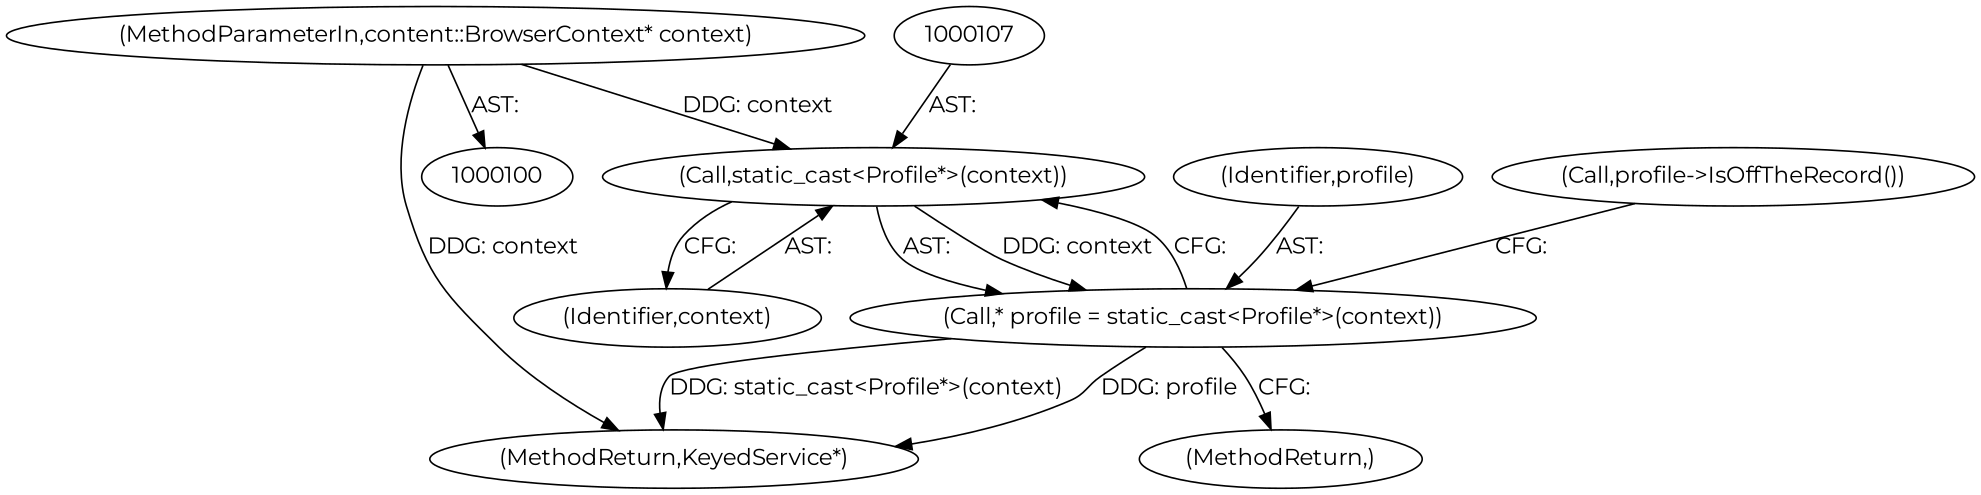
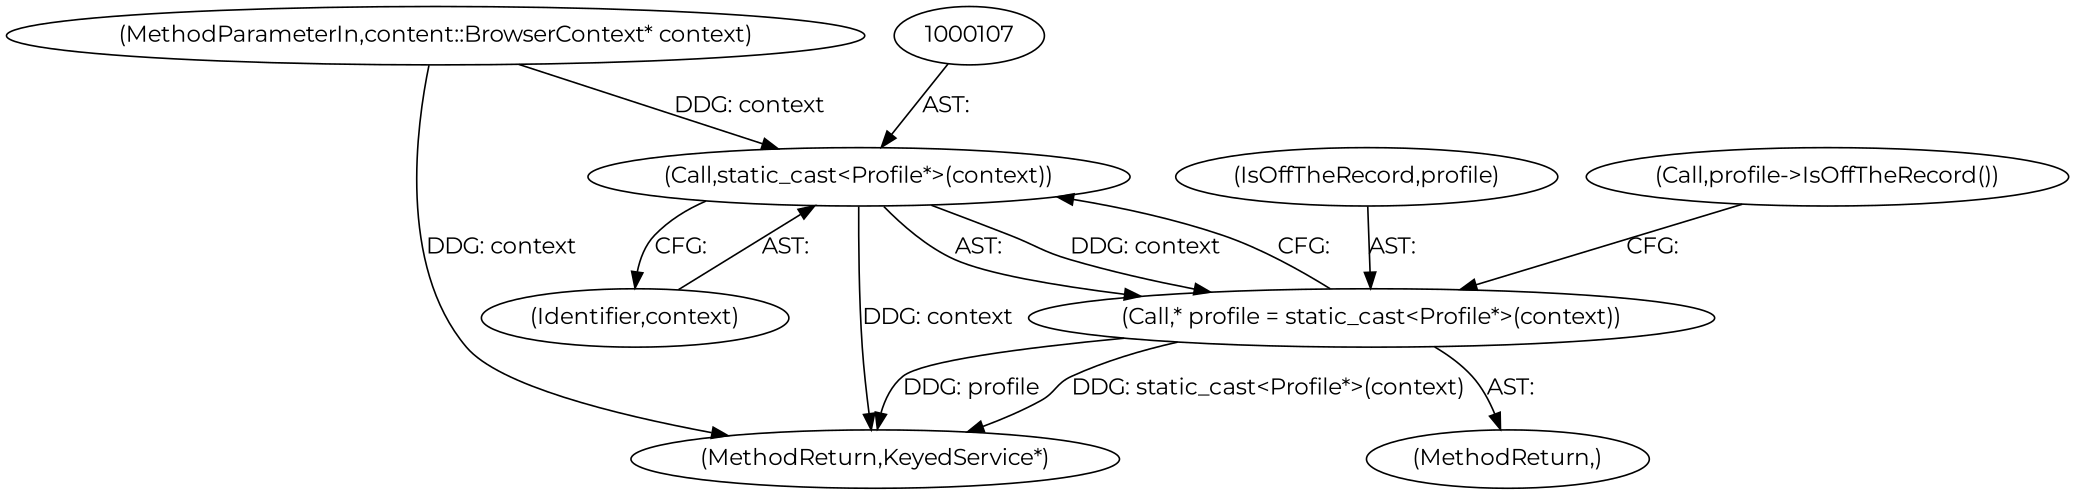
(497, 177) -> none
(1318, 177) -> (1367, 177)
none -> (860, 310)
(1288, 389) -> (1514, 389)
